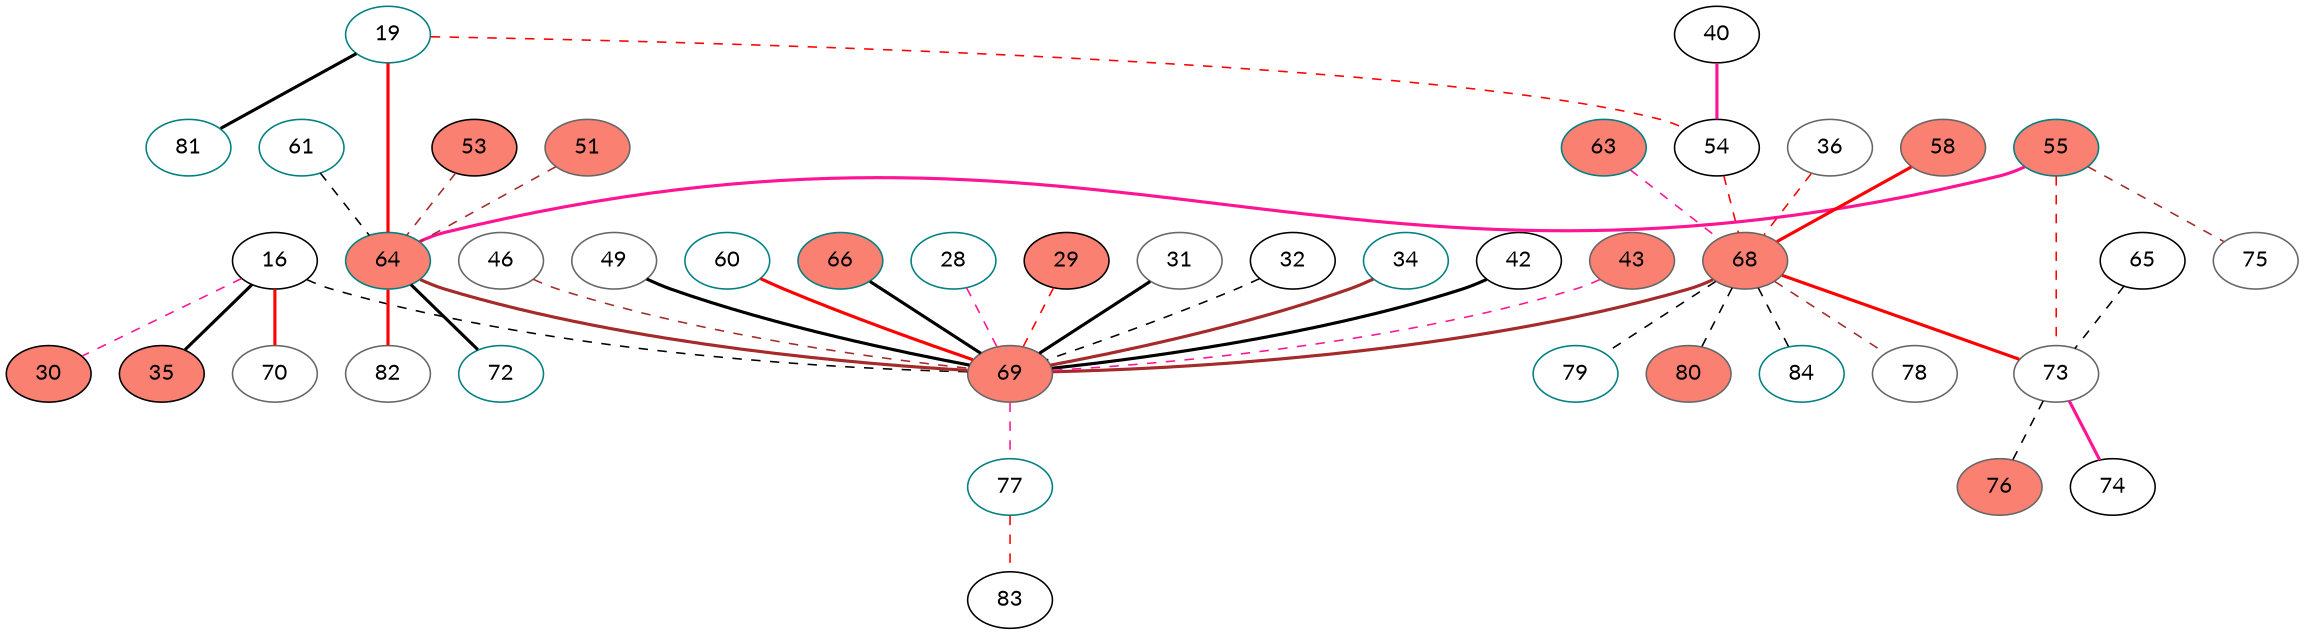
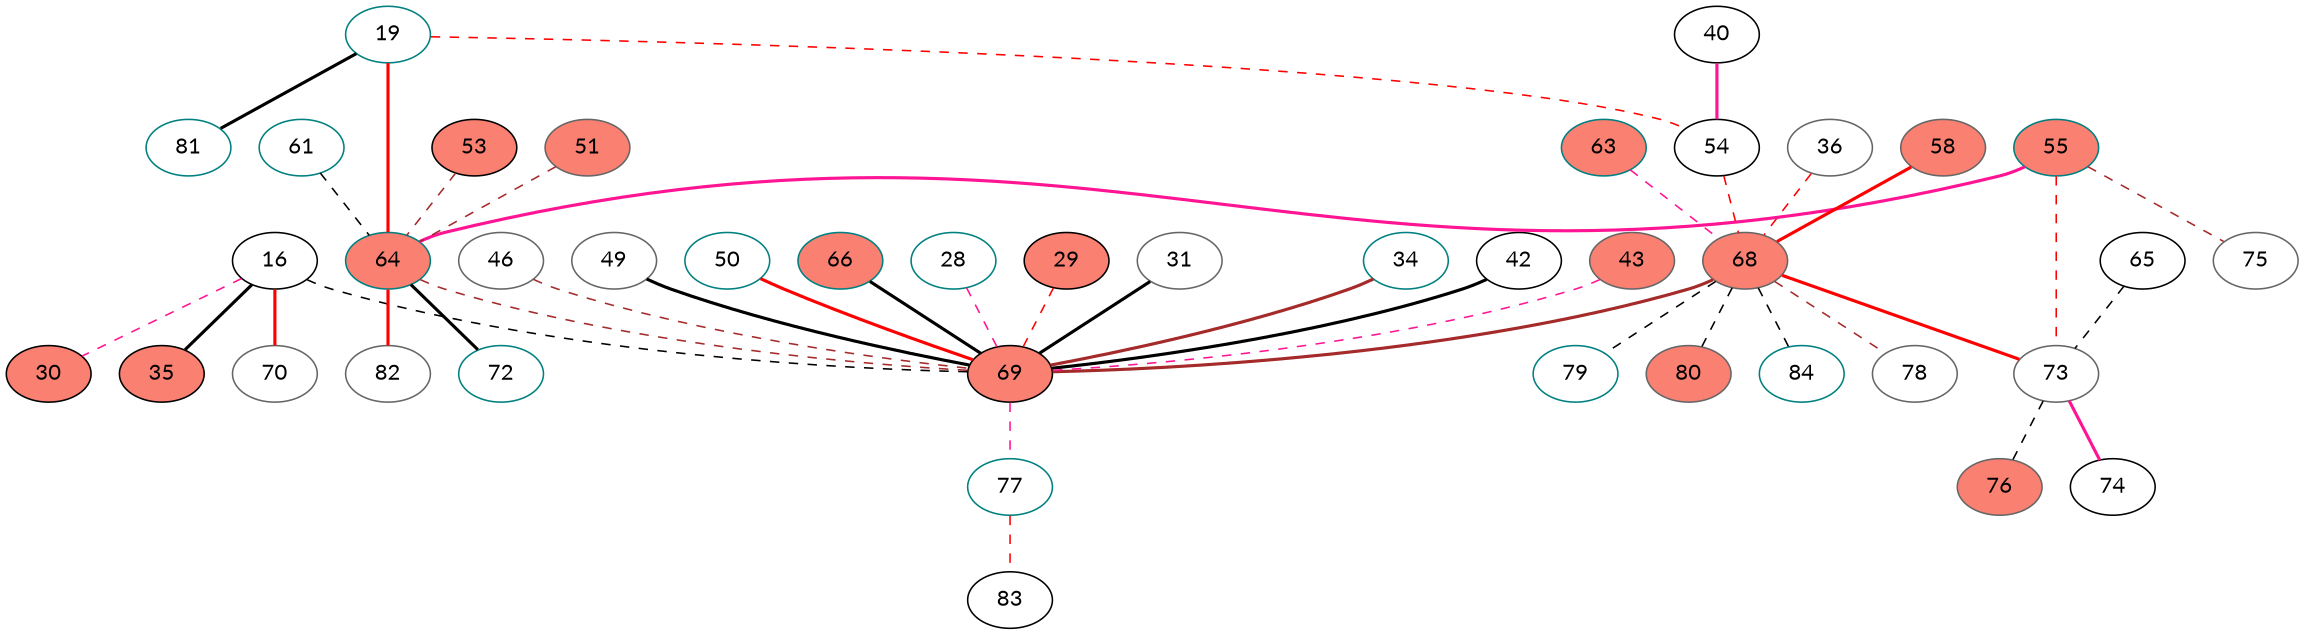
(727, 261) -> (727, 261)
(1293, 261) -> none
(691, 342) -> (691, 342)
(1010, 374) -> (1010, 374)
